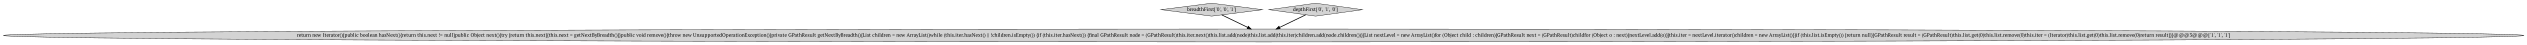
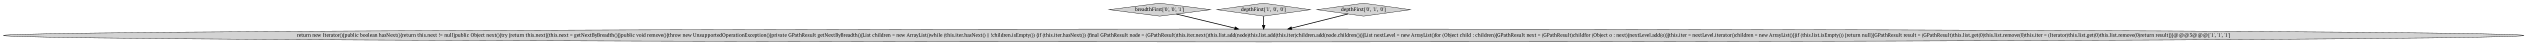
none -> (1264, 10)
